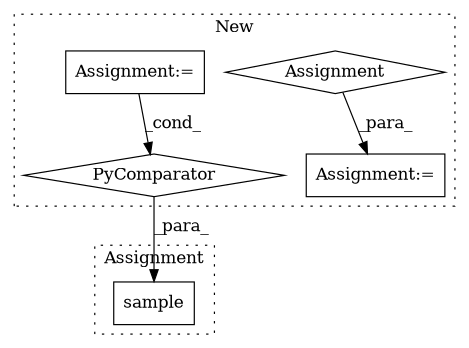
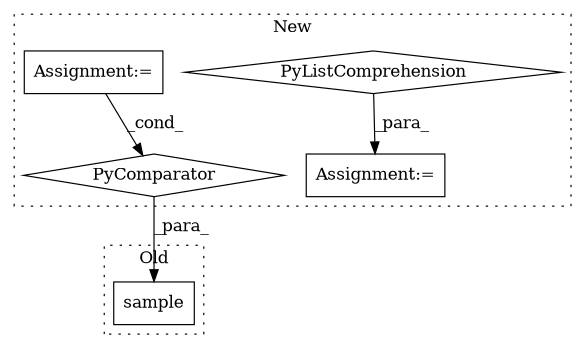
(335, 72) -> (373, 72)
(155, 259) -> (154, 259)
